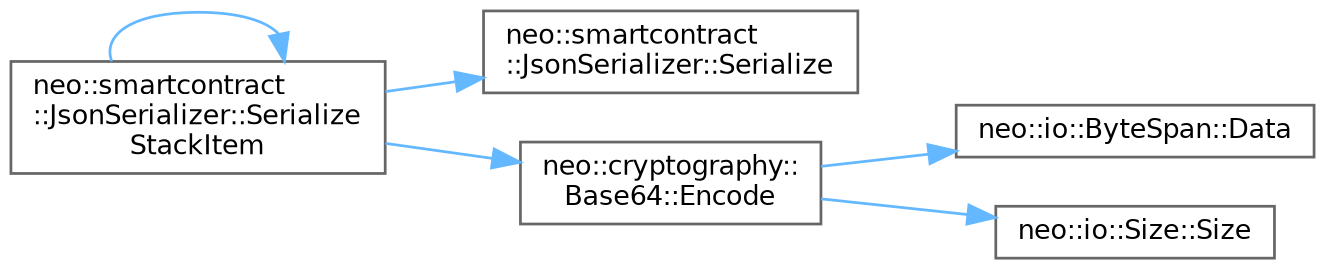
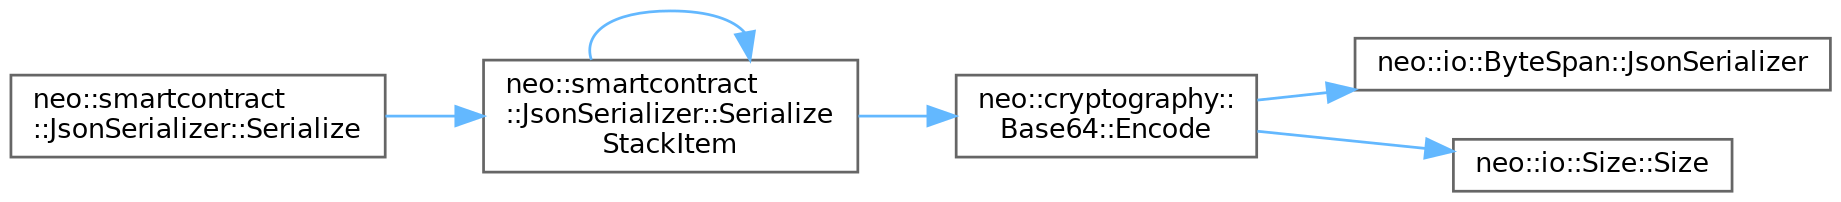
(421, 87) -> (421, 116)
(1135, 131) -> (1593, 64)
